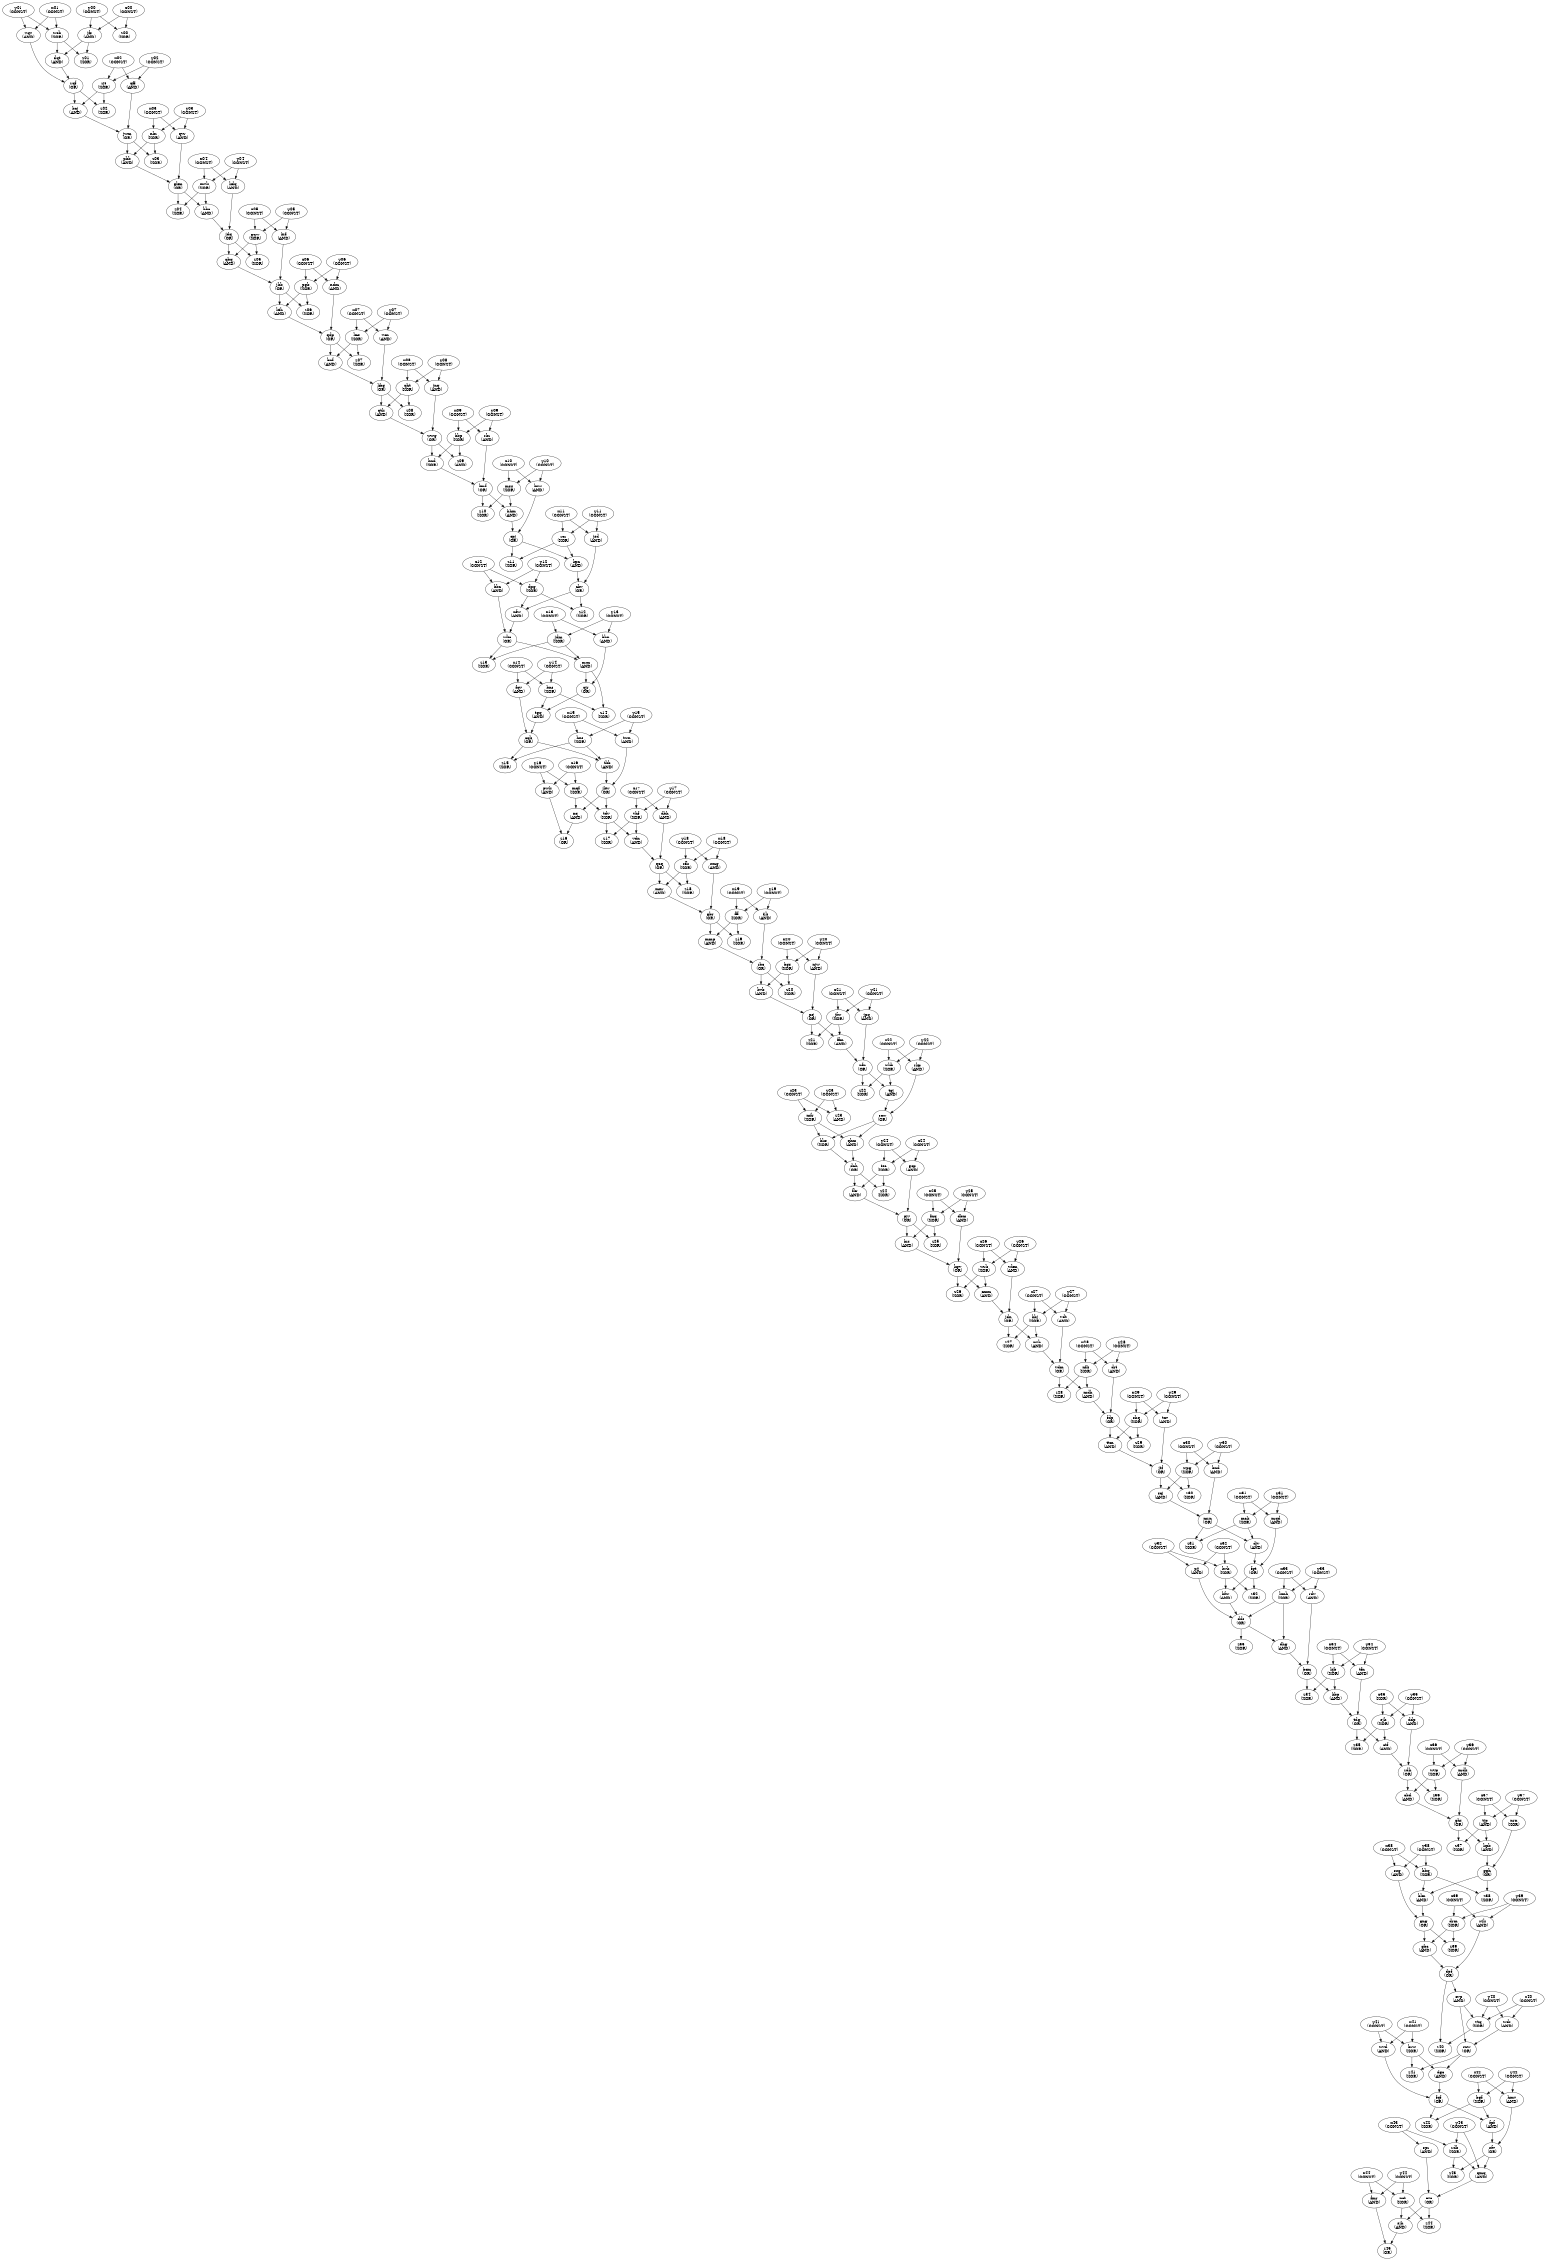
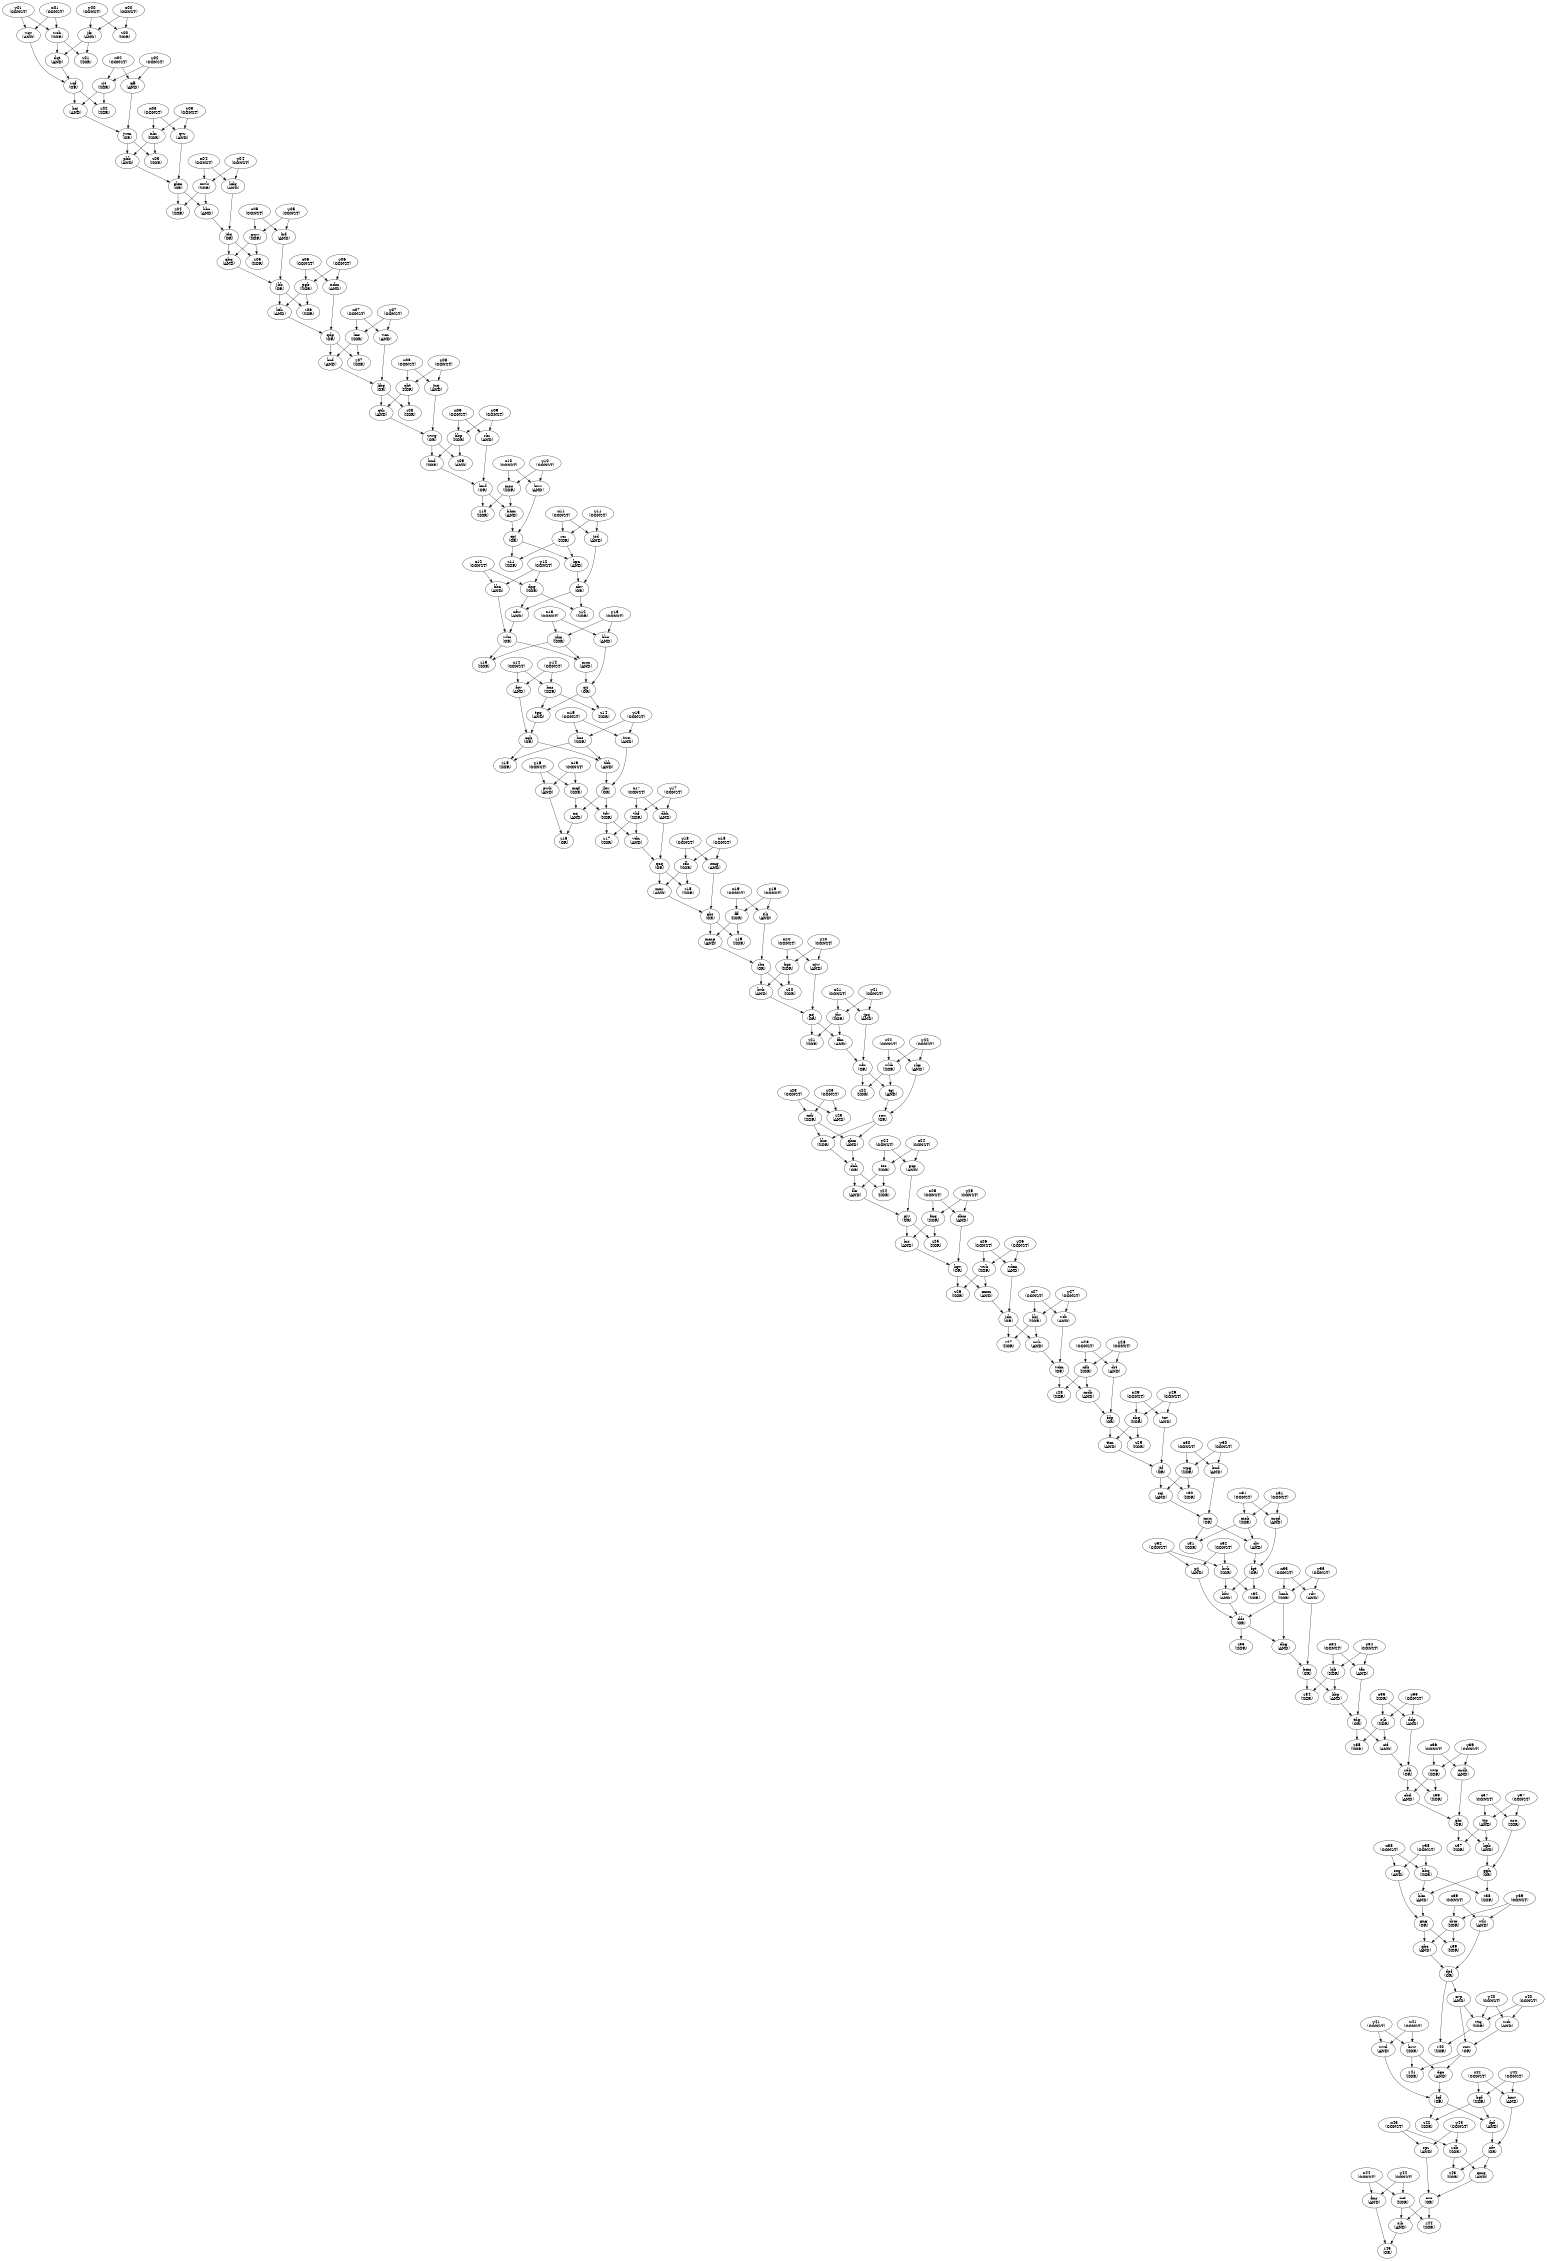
(600, 687) -> (594, 701)
(1472, 2148) -> (1444, 2137)
